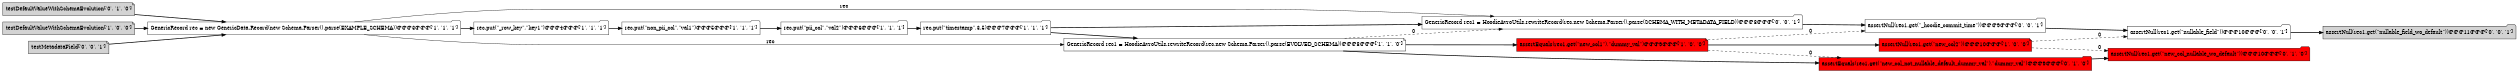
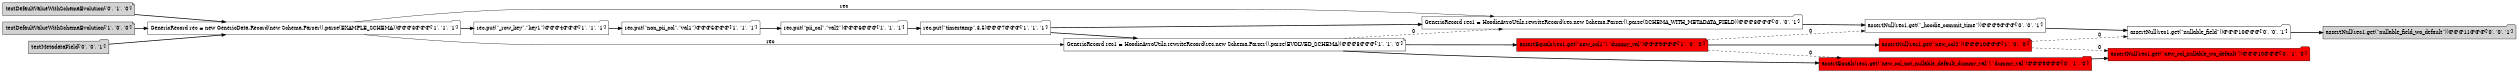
(69, 47) -> (69, 47)
